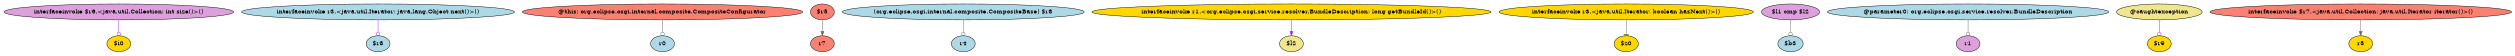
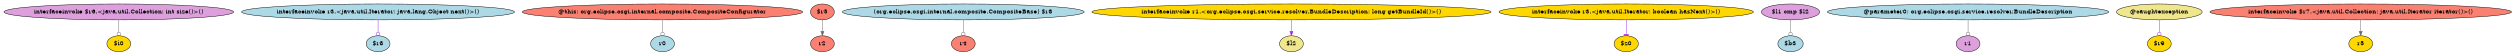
(119, 26) -> (119, 26)
(1626, 27) -> (1626, 27)
(822, 44) -> (822, 44)
(963, 44) -> (963, 44)
